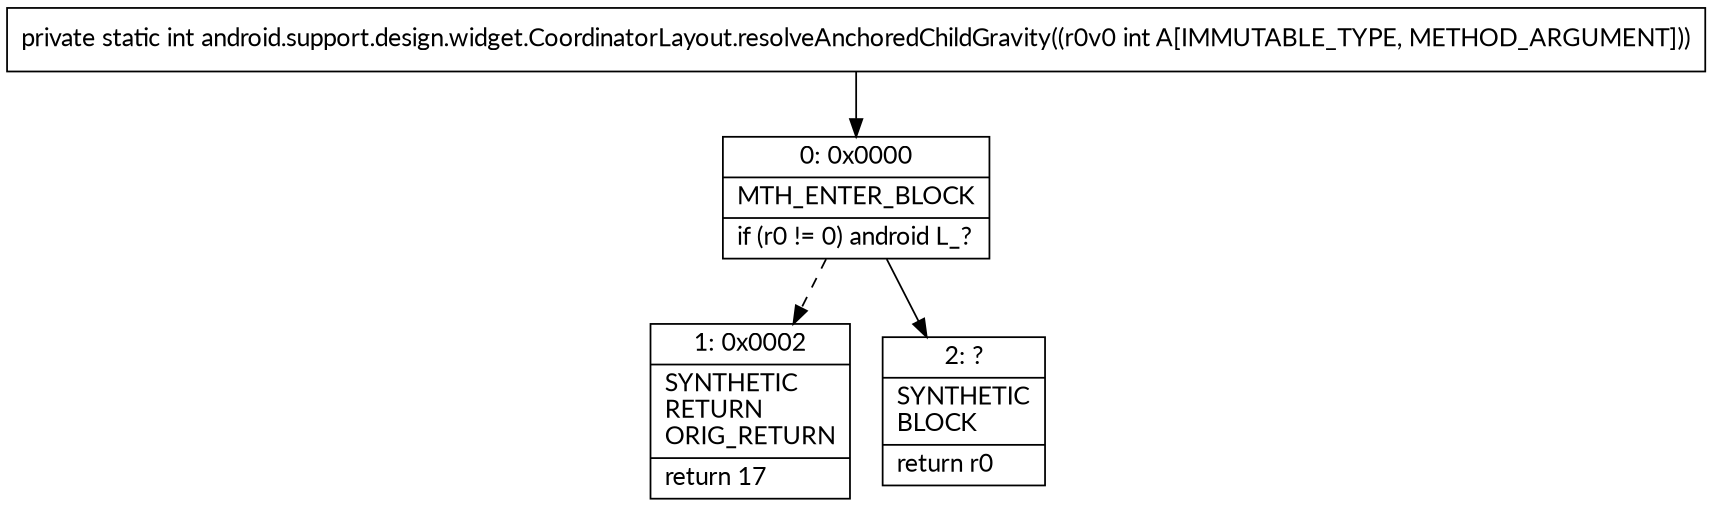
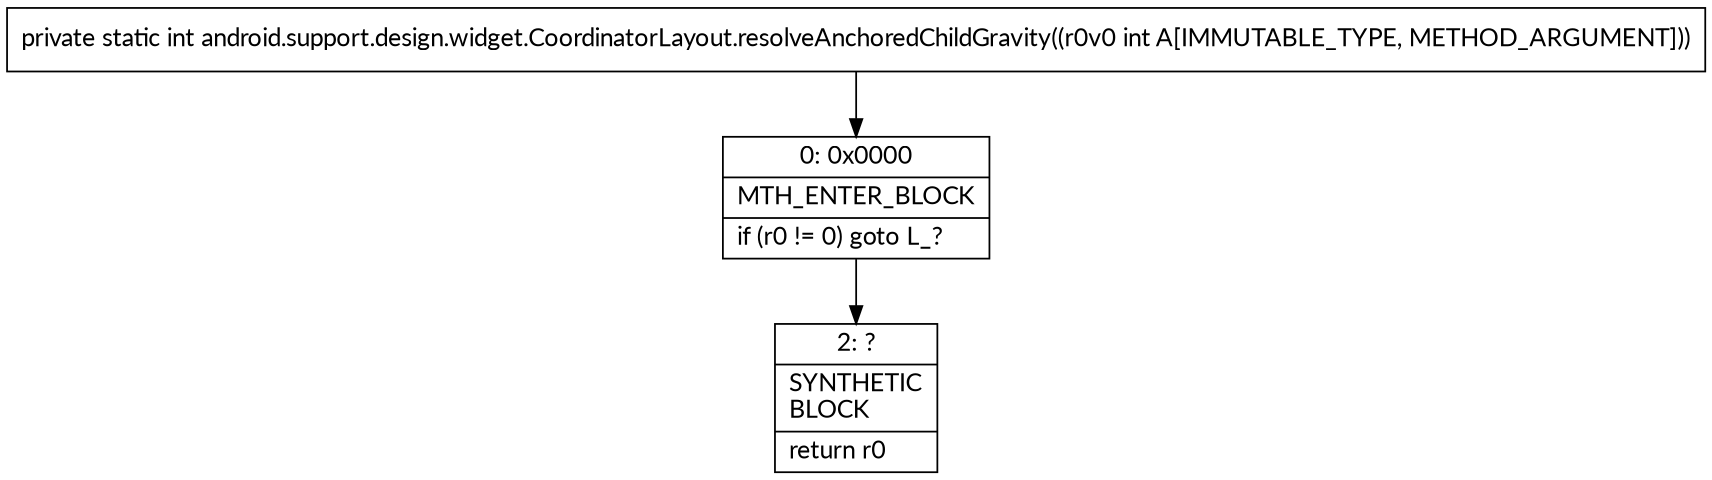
(854, 237) -> (840, 237)
(750, 411) -> none
